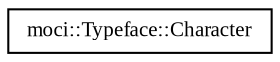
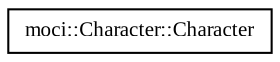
(140, 31) -> (140, 31)
